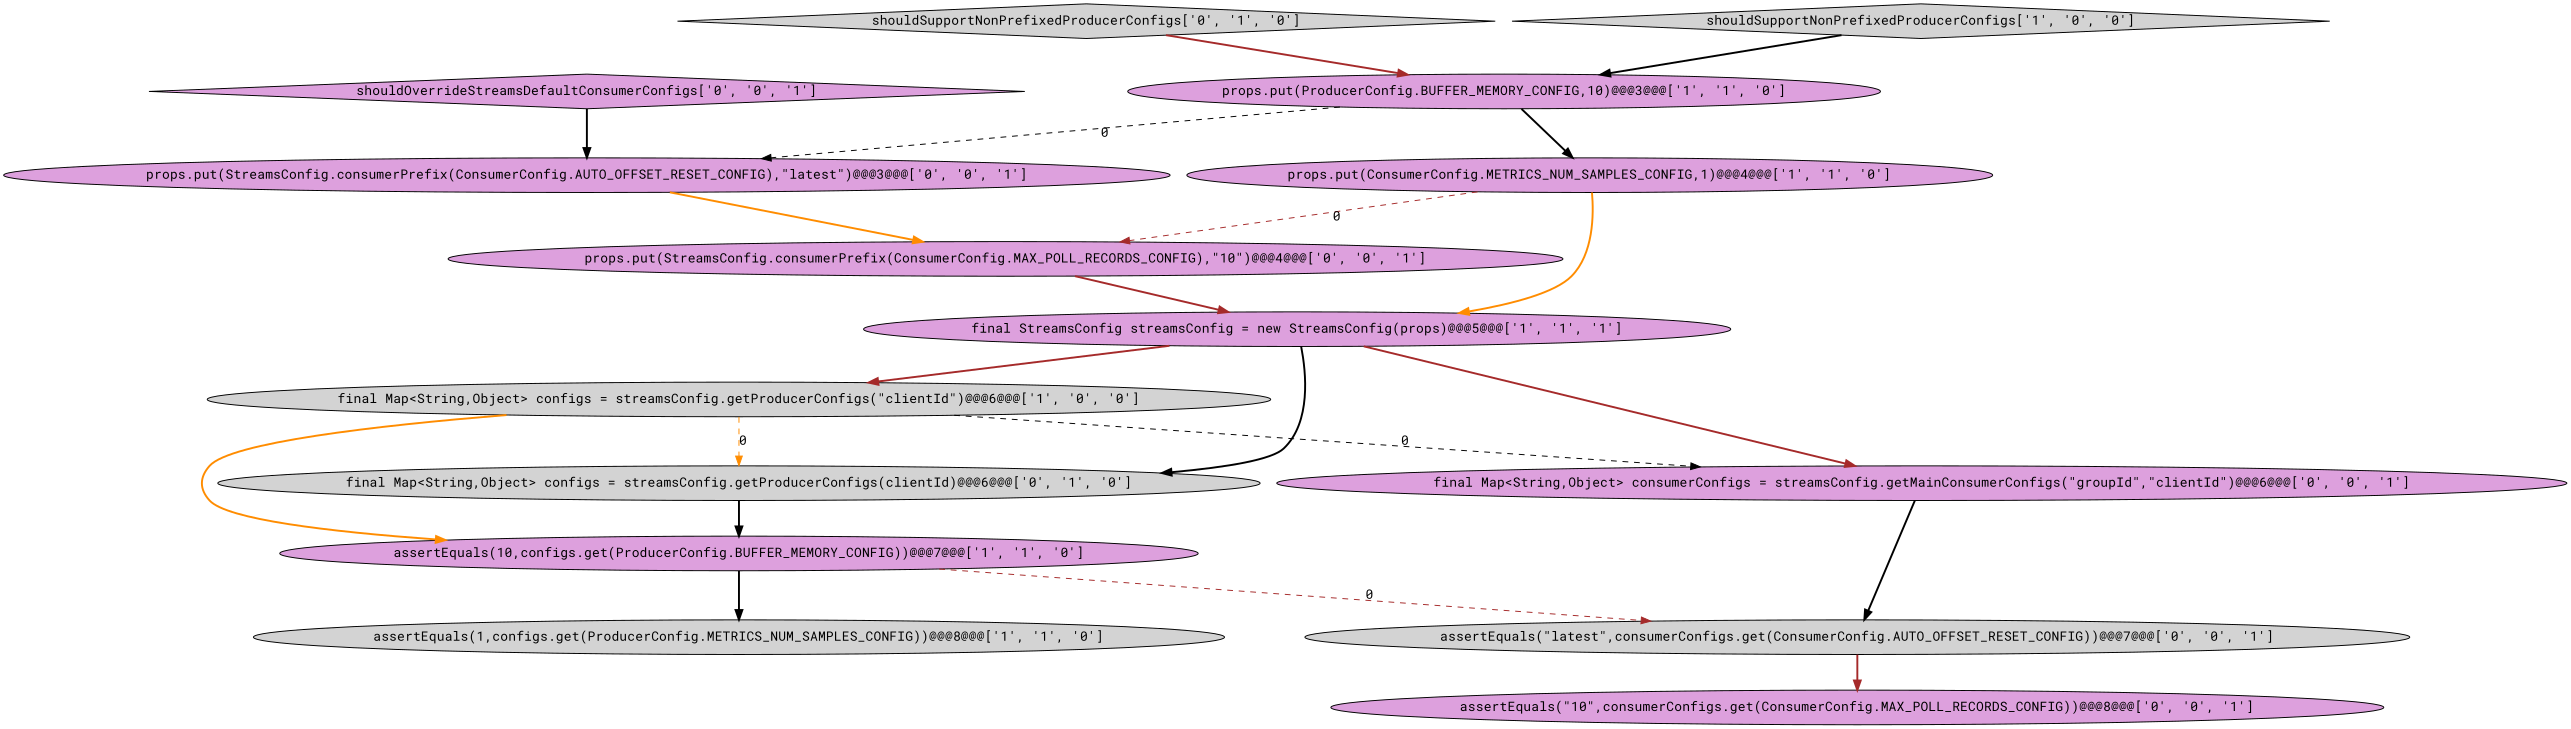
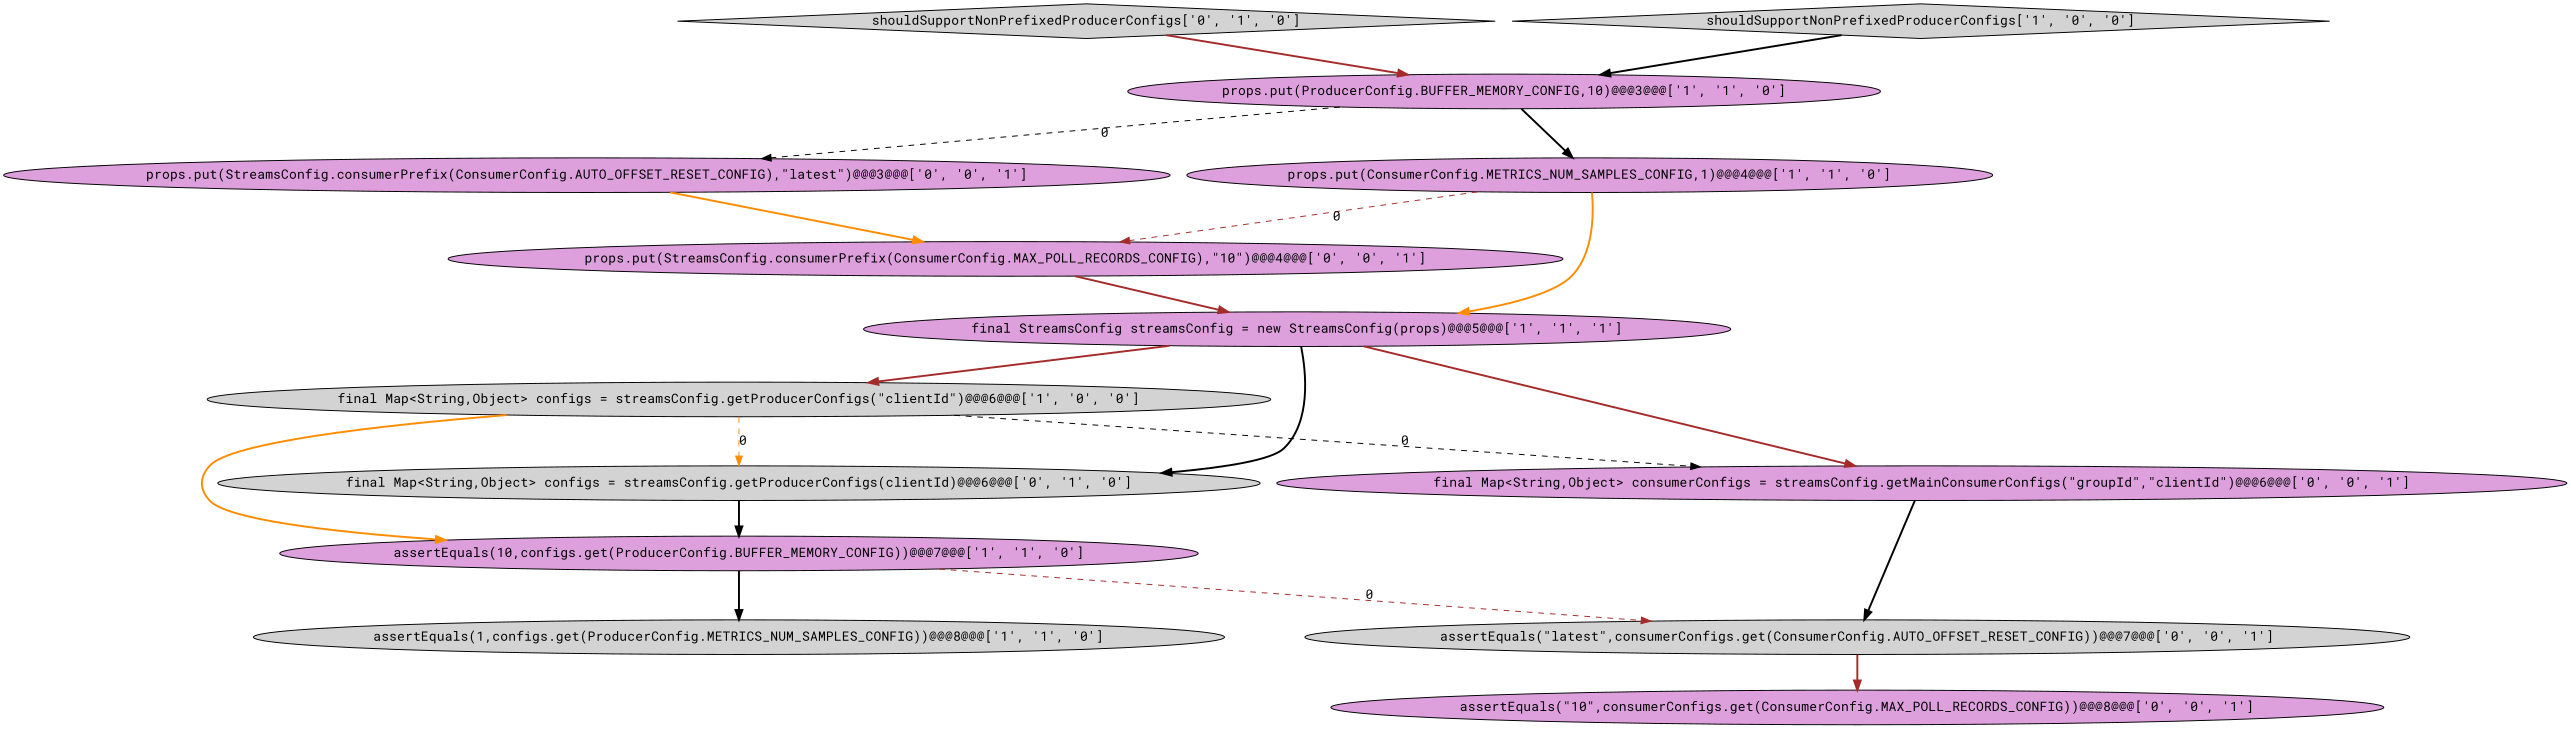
(587, 91) -> none
